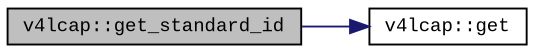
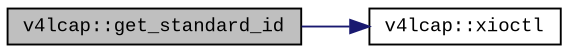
(448, 27) -> (465, 27)
